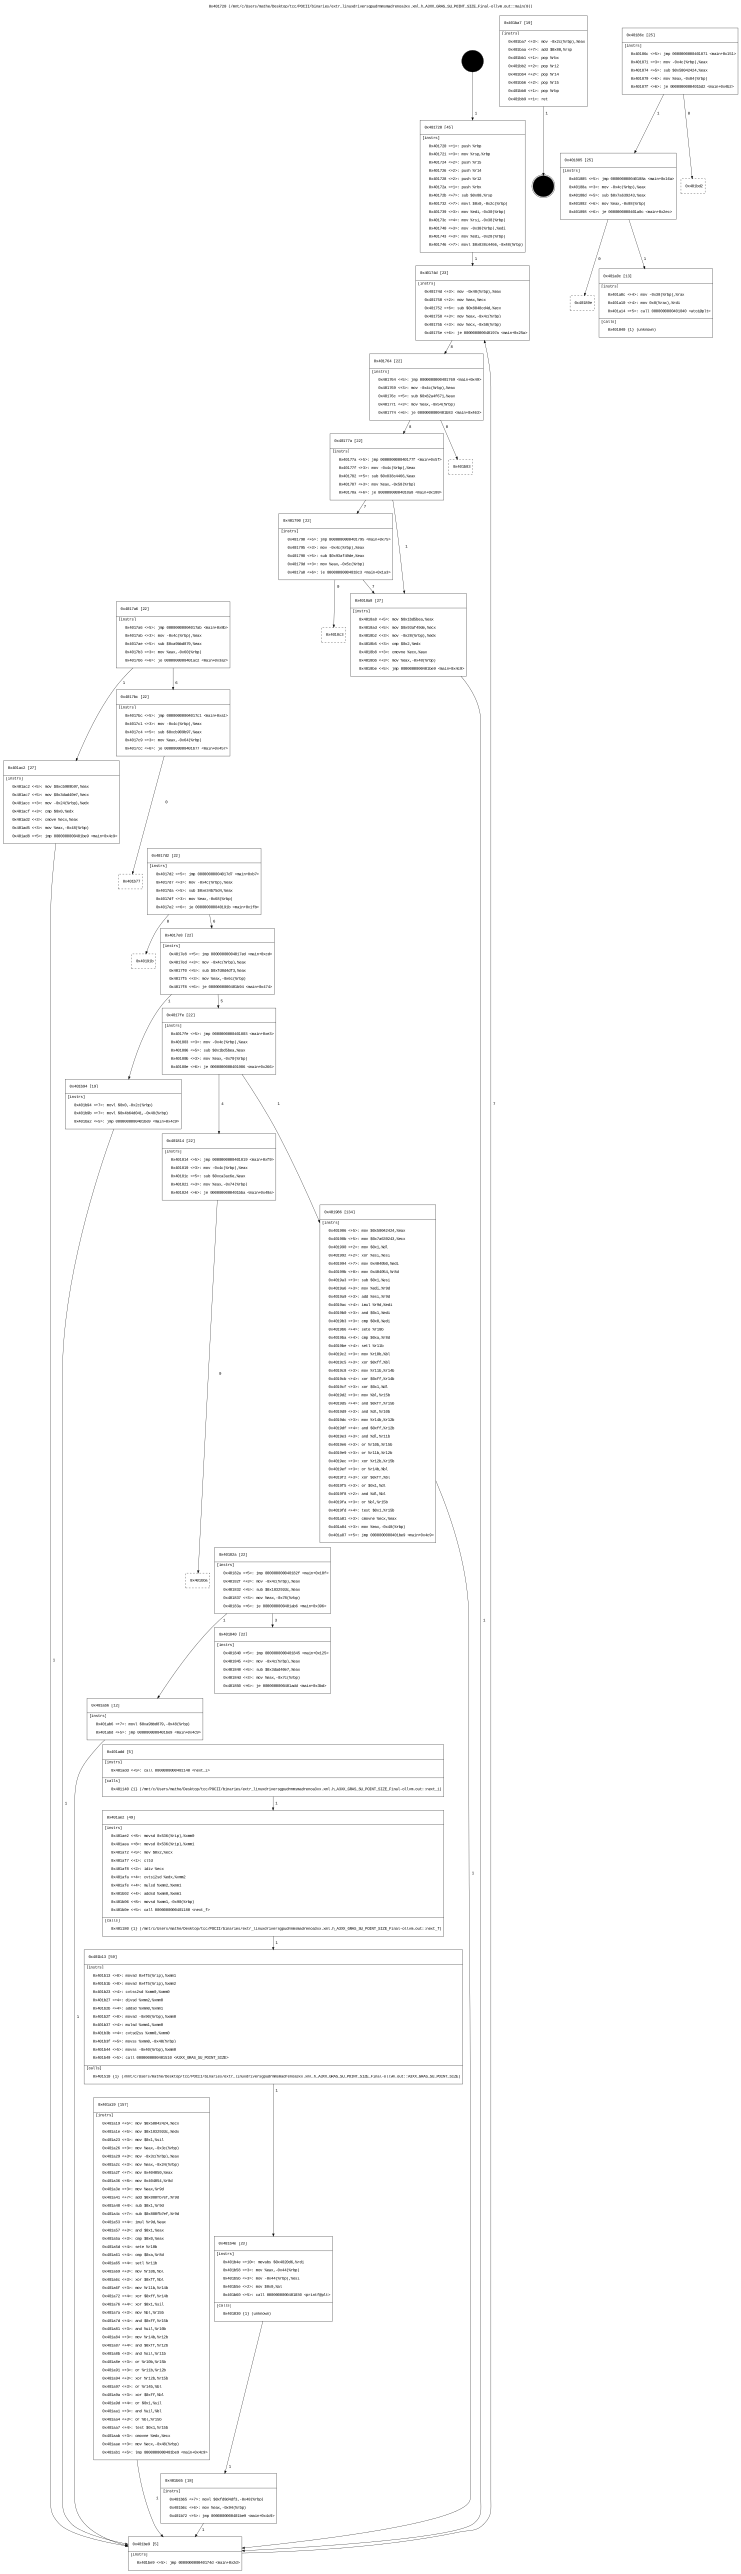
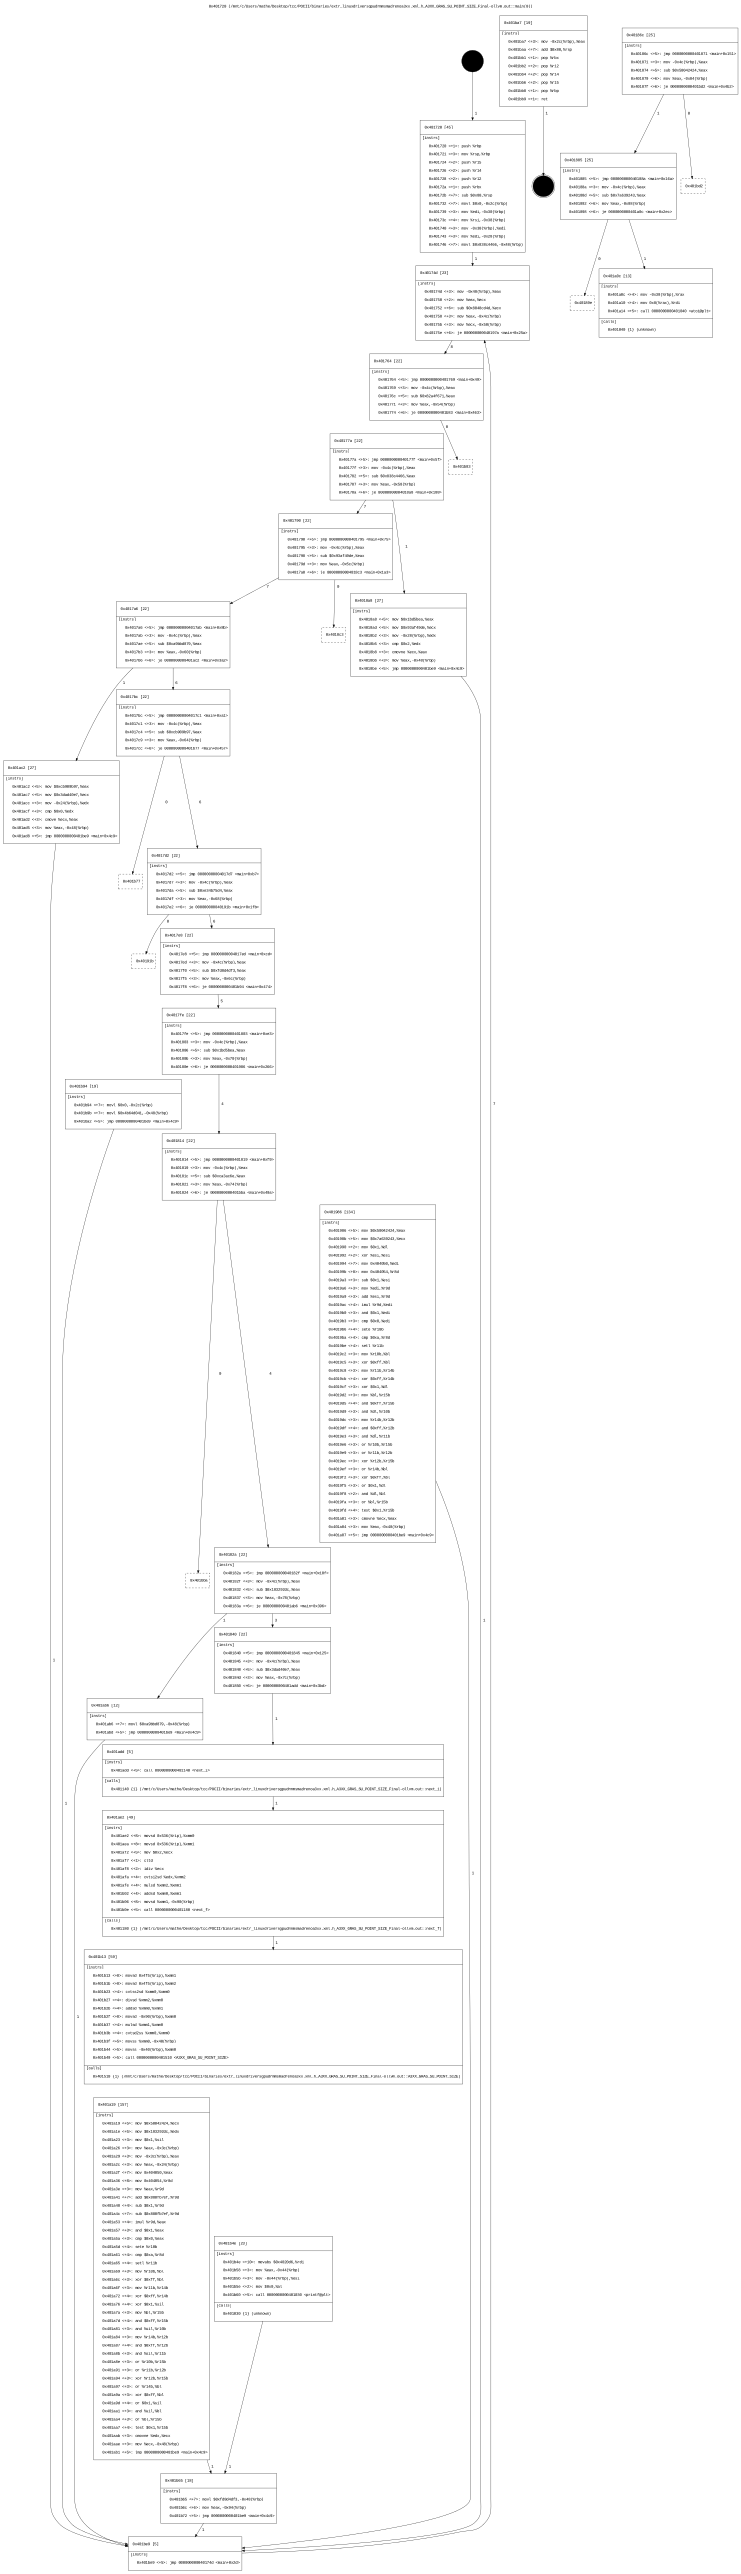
(407, 426) -> none
(368, 586) -> (256, 590)
none -> (188, 801)
(145, 1033) -> none
(284, 1145) -> none
none -> (246, 1372)
none -> (273, 1718)
(273, 2159) -> none
(145, 2499) -> (209, 2465)
